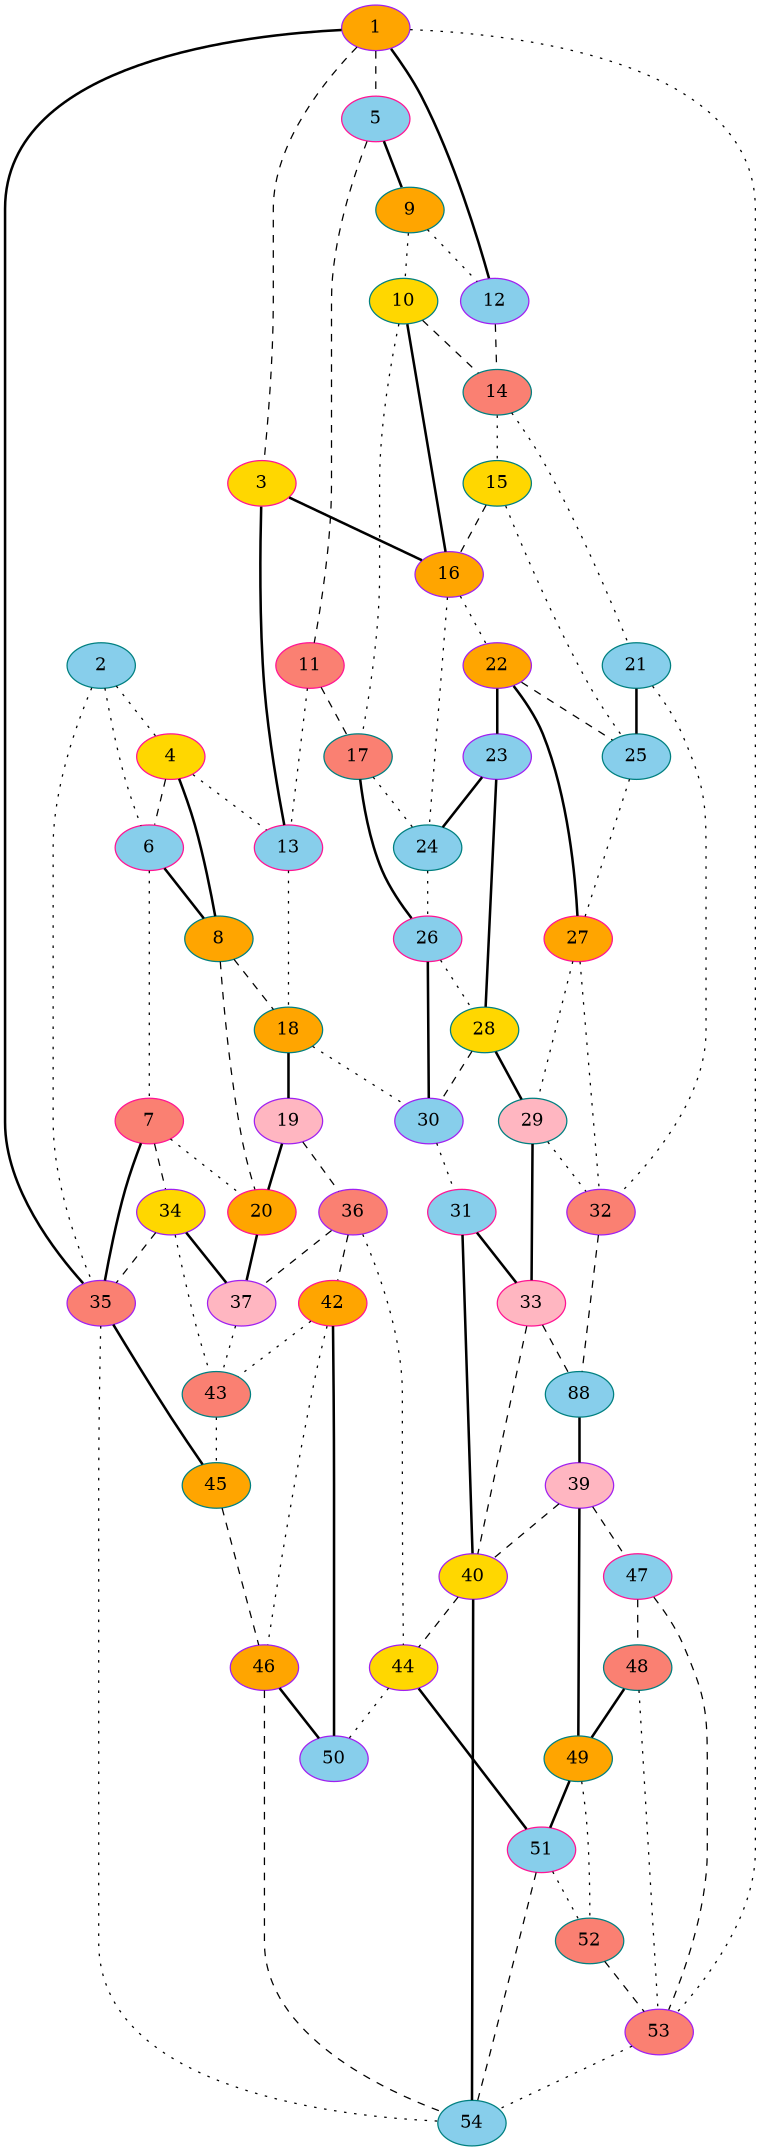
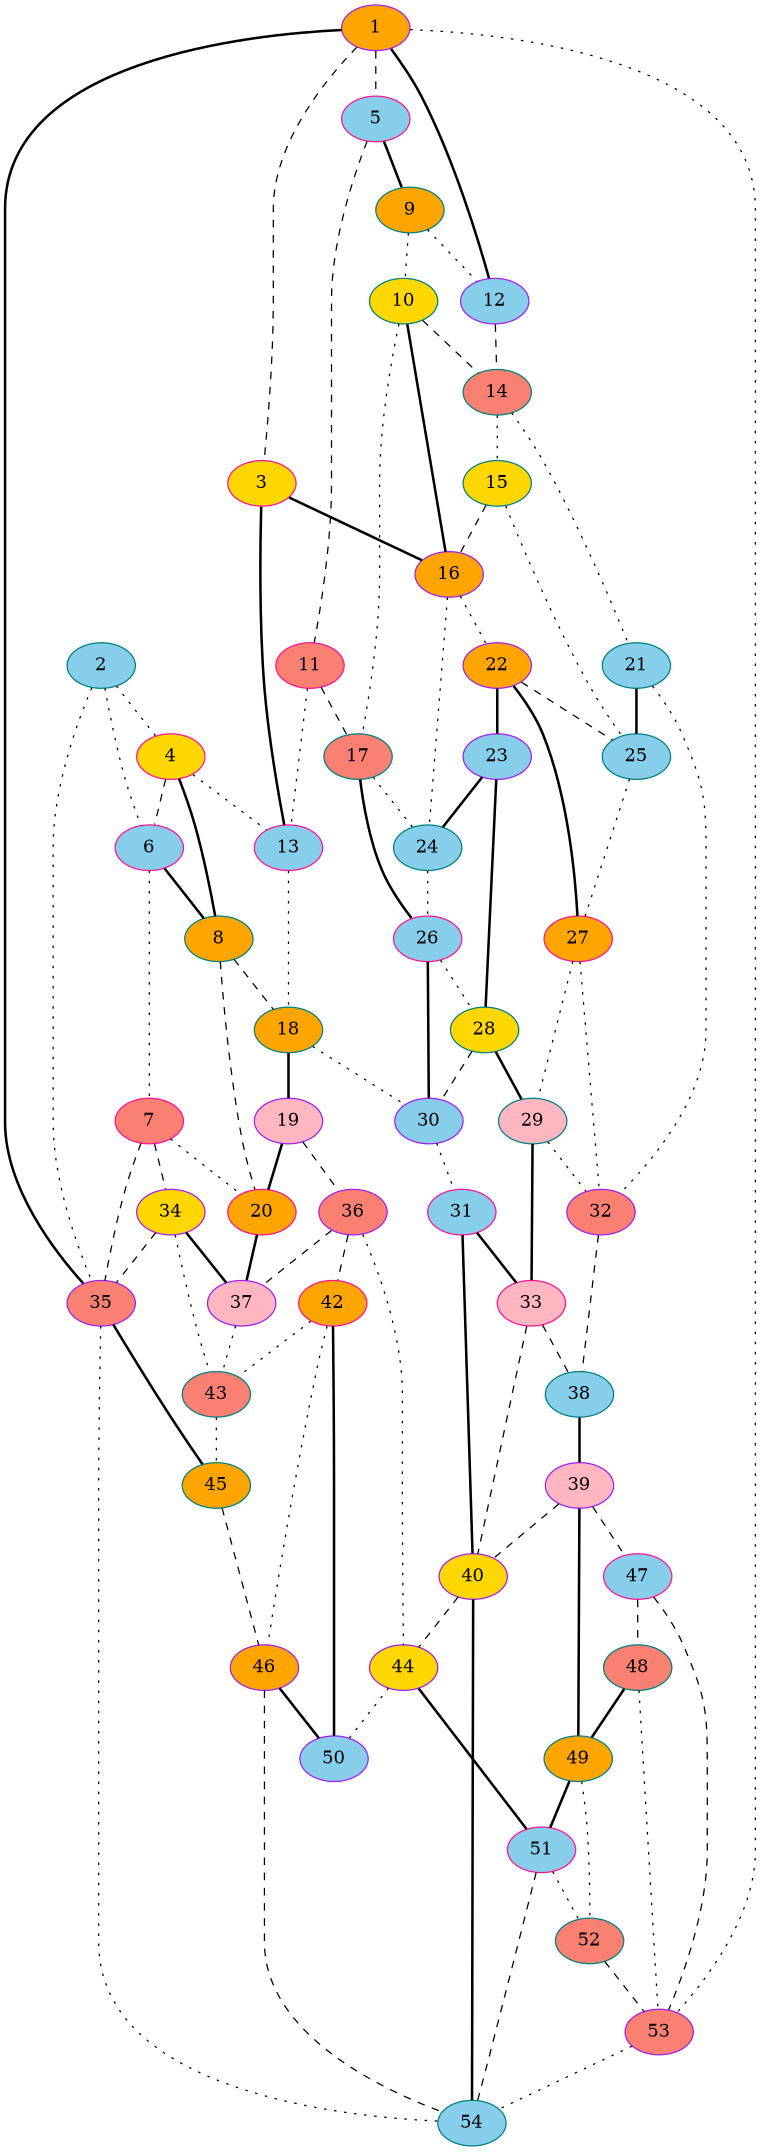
(120, 1211) -> (120, 1211)
(579, 1394) -> (579, 1394)
